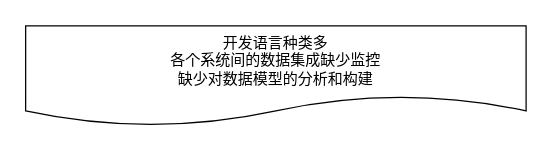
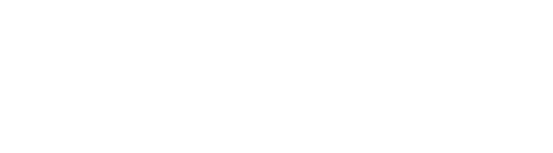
(276, 76) -> none
